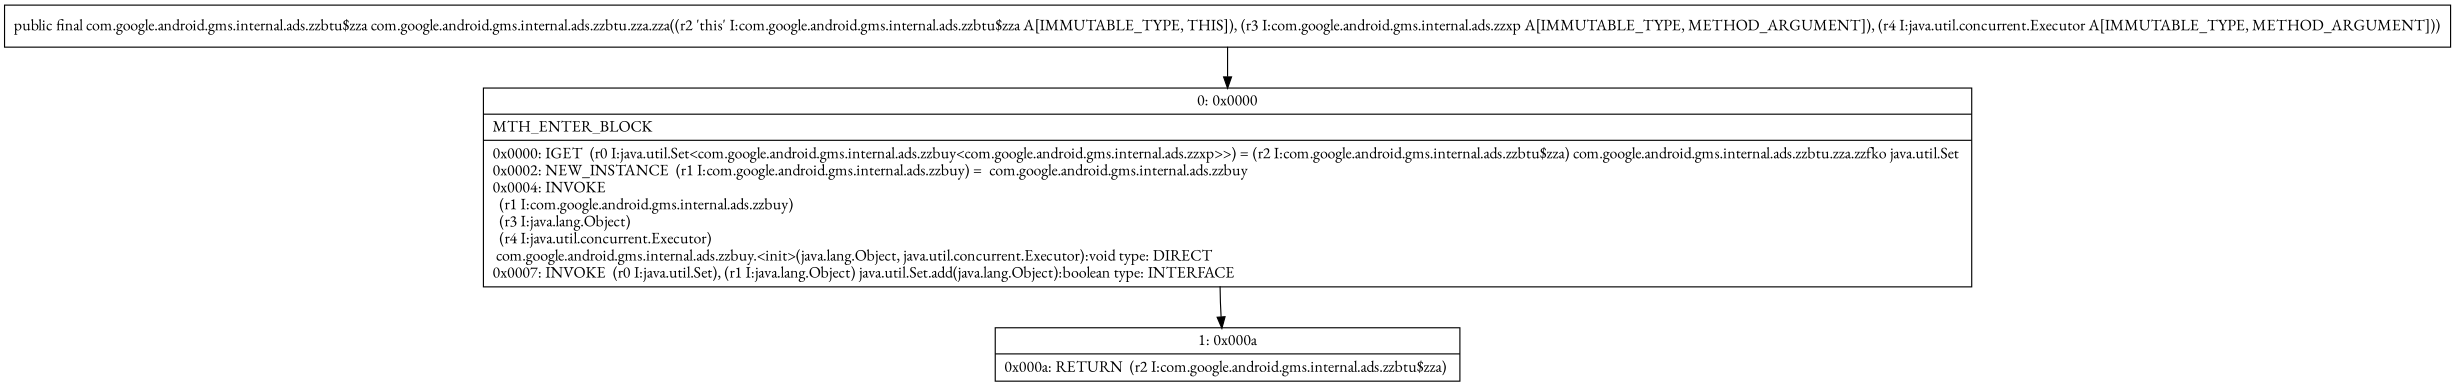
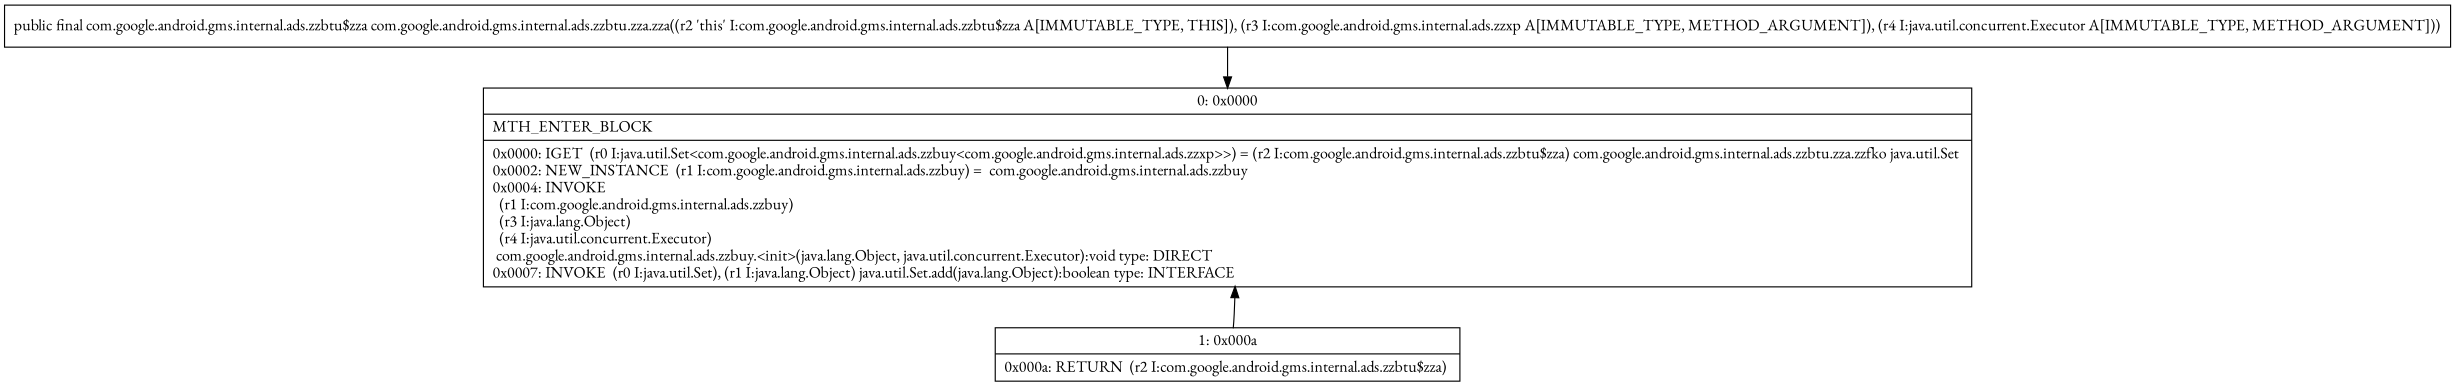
(1220, 302) -> (1234, 313)
